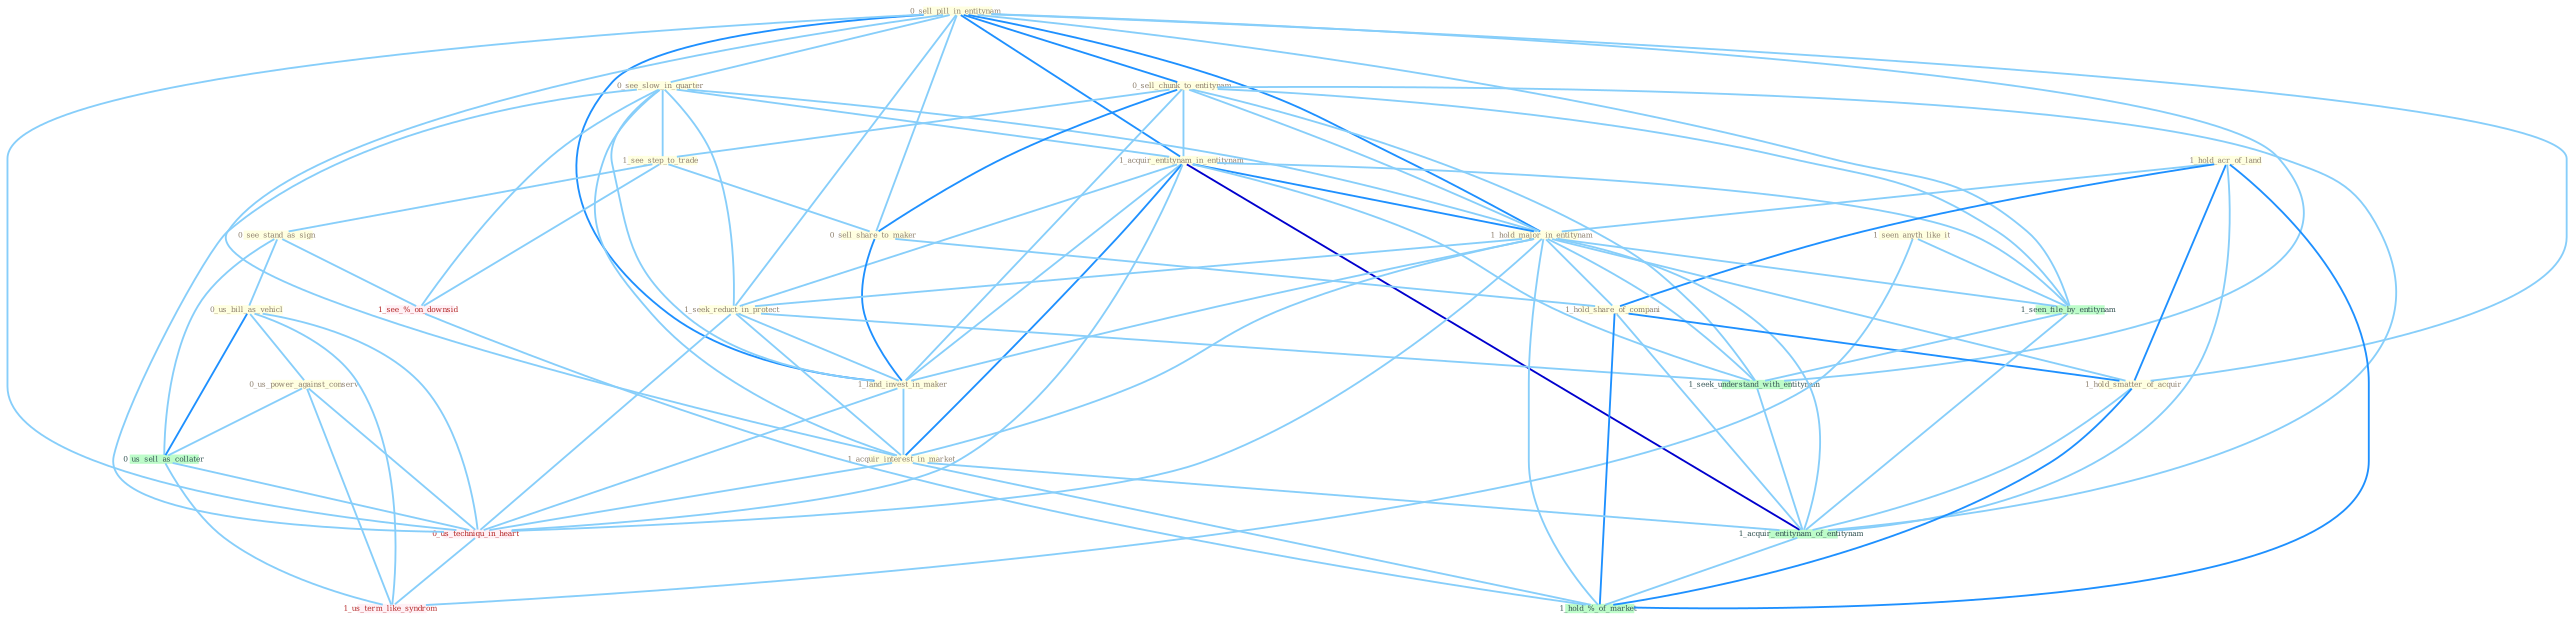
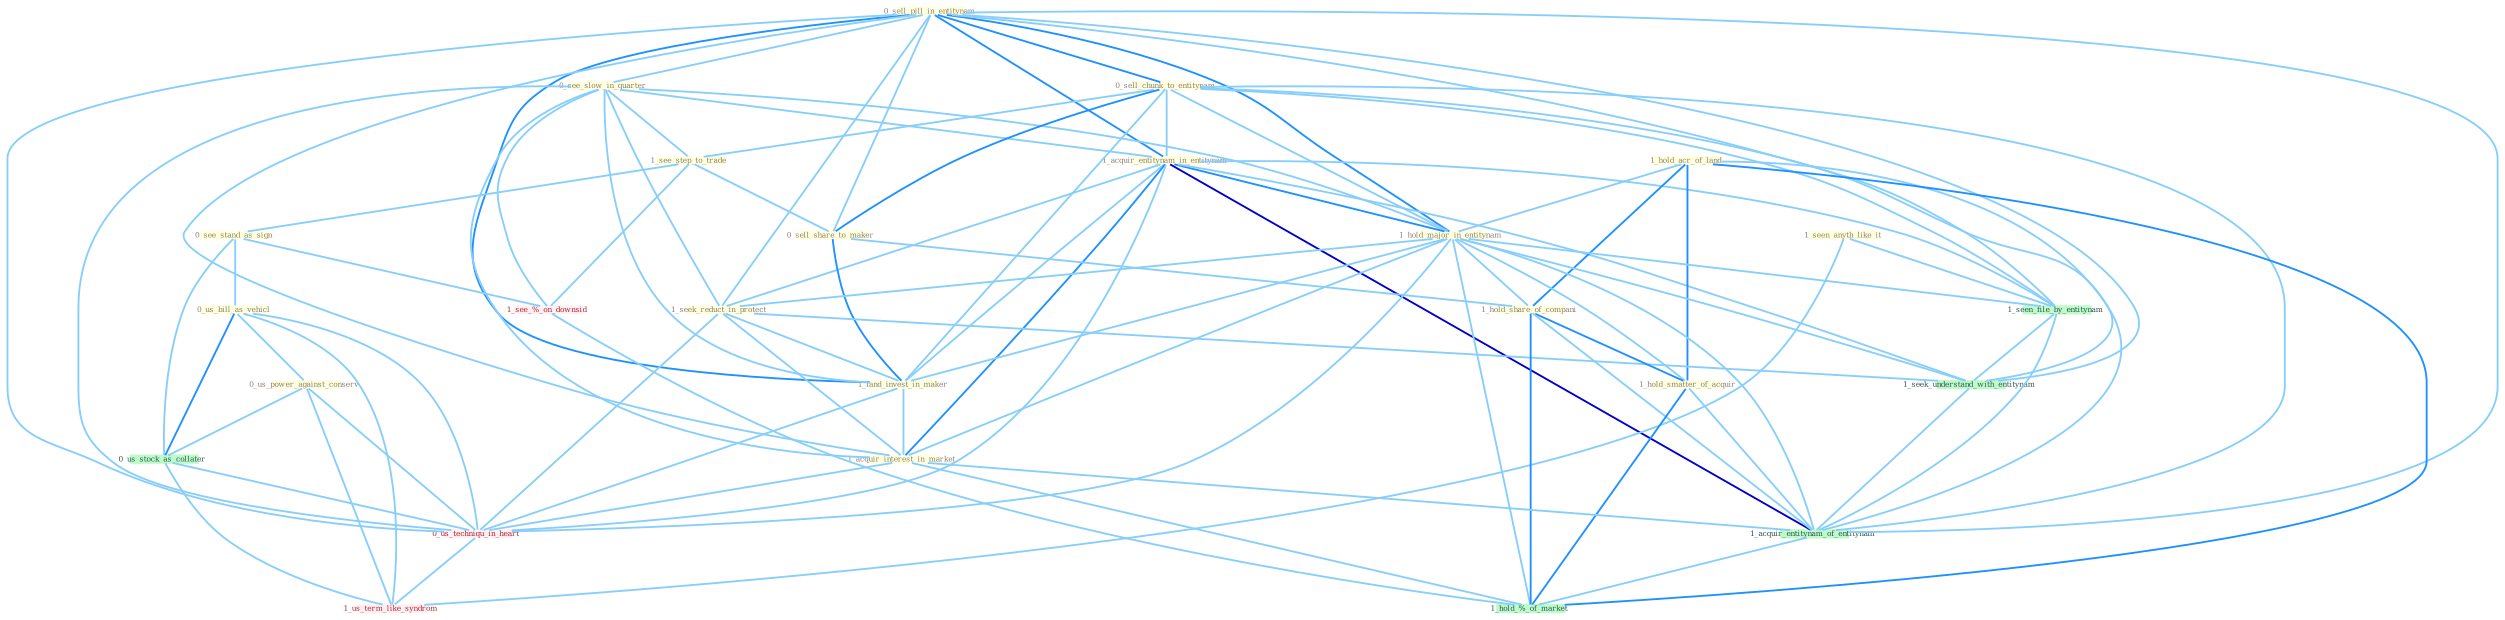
(2051, 73) -> (2204, 58)
(164, 459) -> (164, 459)
